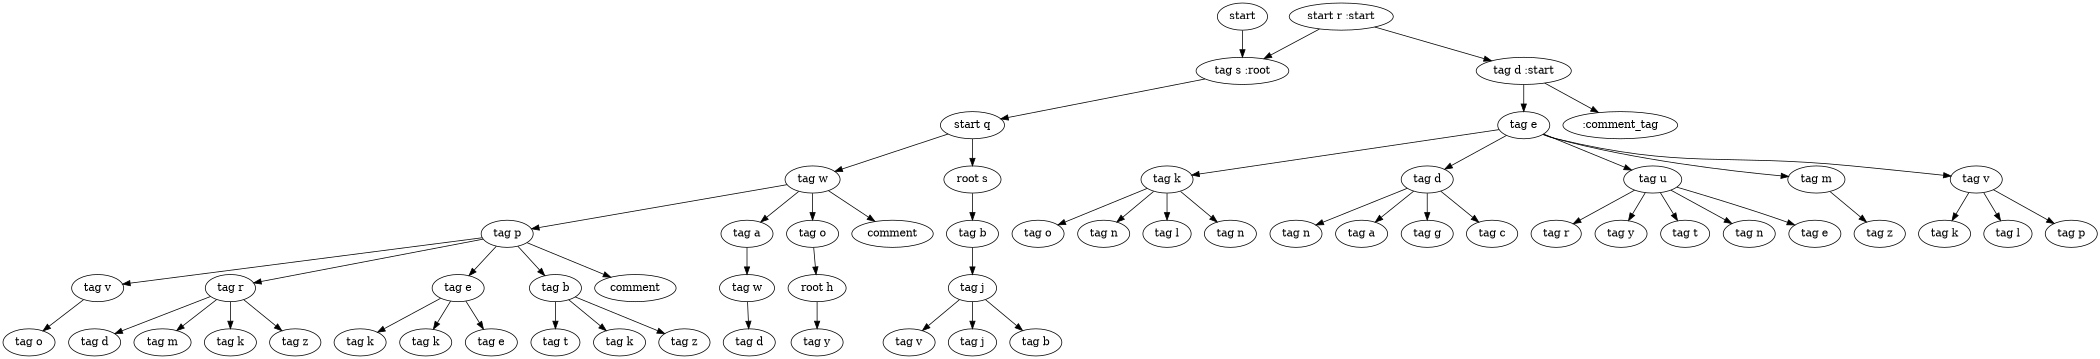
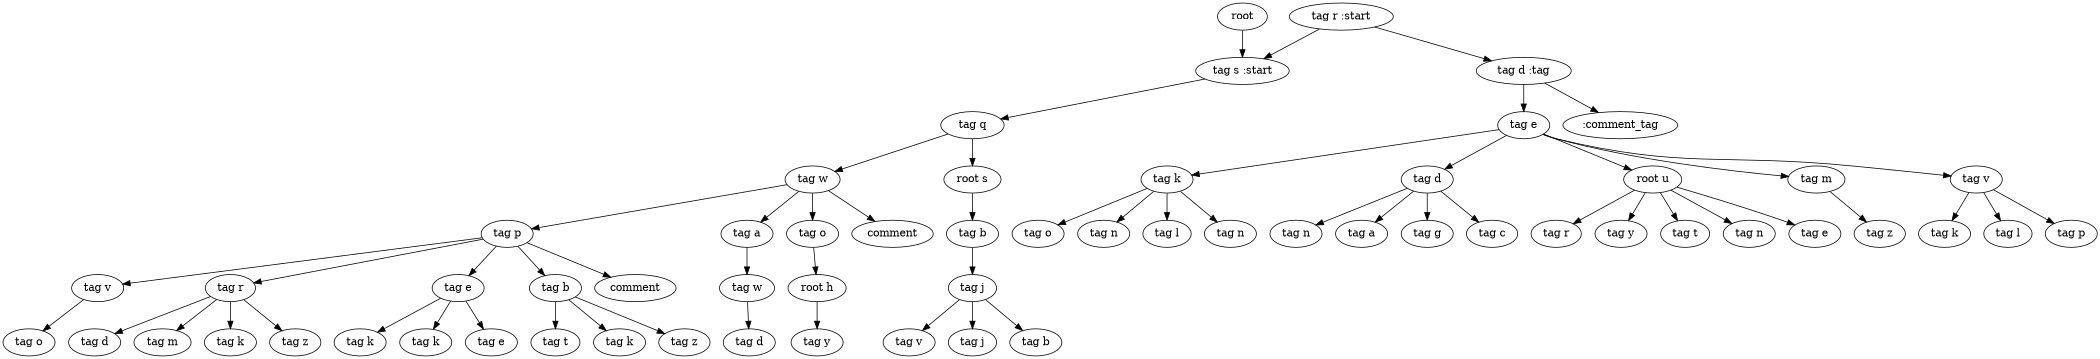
(1242, 17) -> (1242, 17)
(1341, 17) -> (1341, 17)
(1242, 71) -> (1242, 71)
(1524, 71) -> (1524, 71)
(972, 125) -> (972, 125)
(1653, 179) -> (1653, 179)
